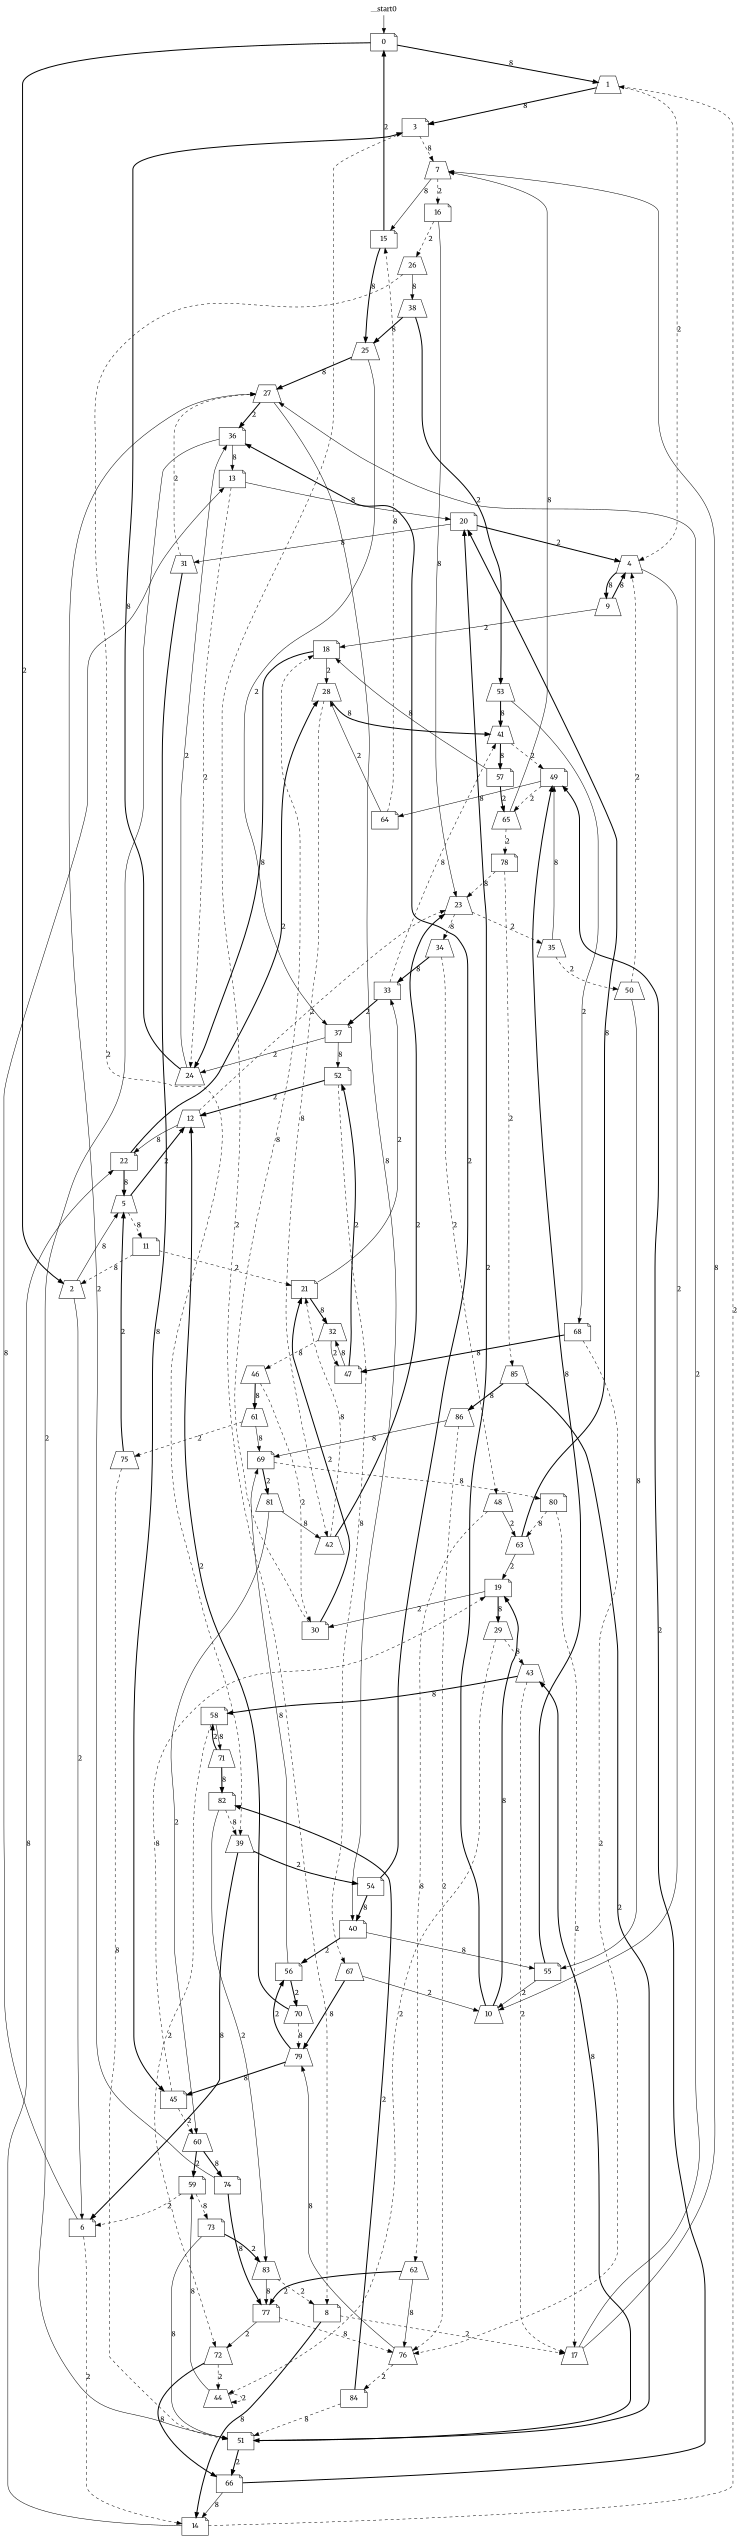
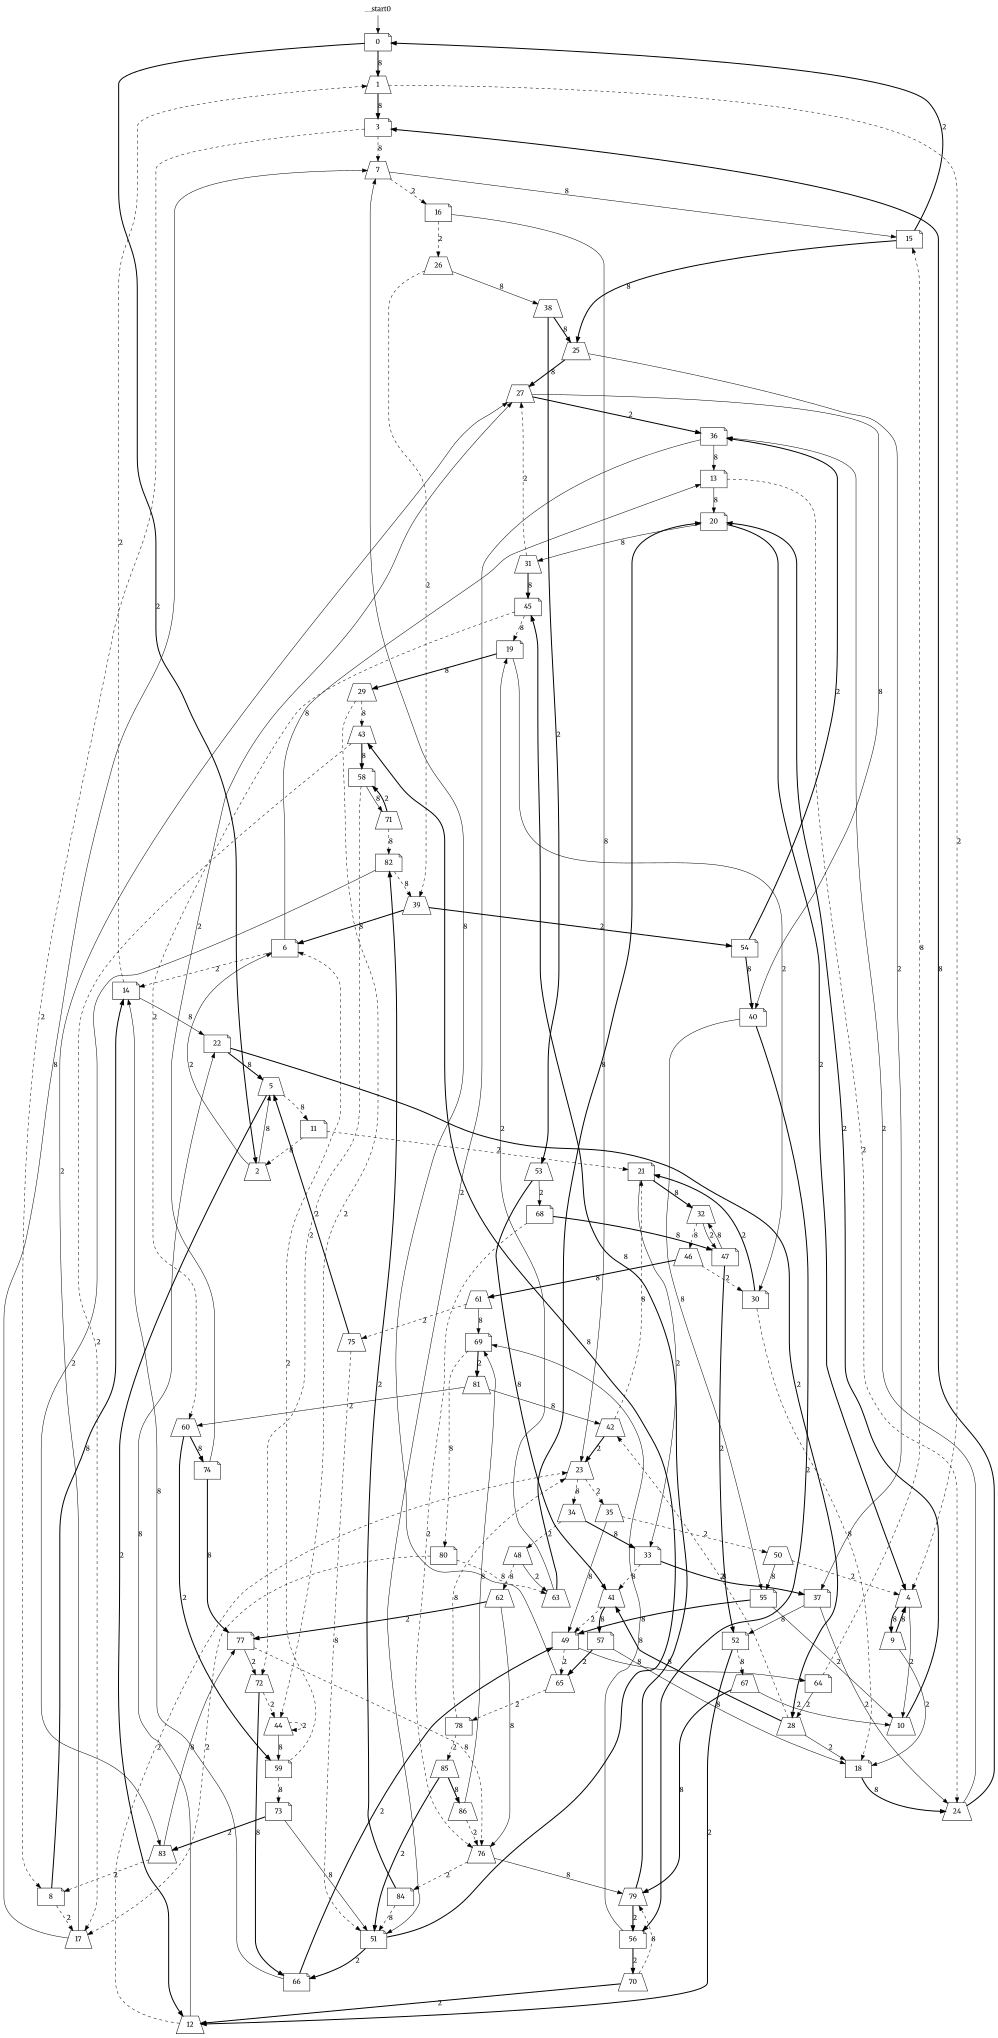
(327, 668) -> (823, 1746)
(222, 1778) -> (389, 839)
(502, 1802) -> none
